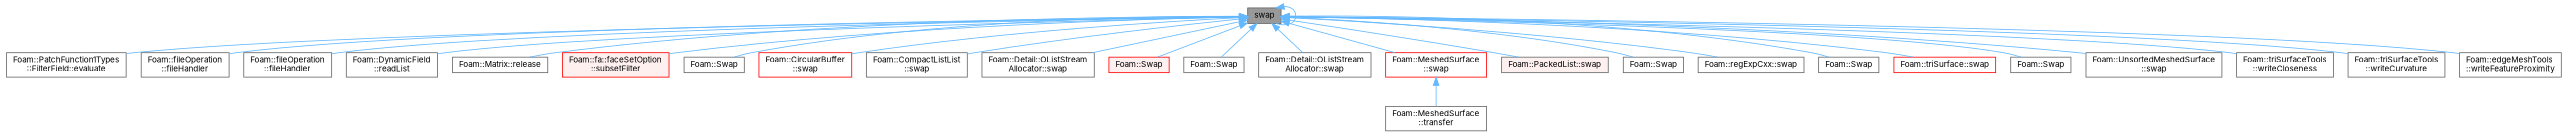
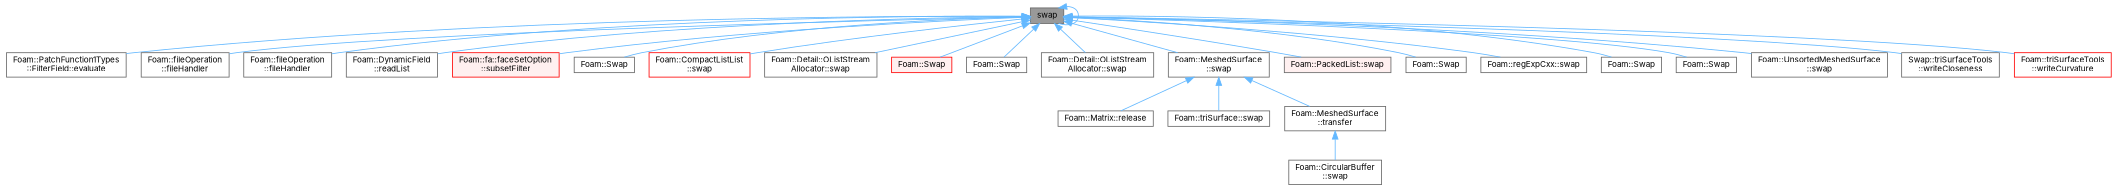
(884, 25) -> (1154, 96)
(1602, 28) -> (1219, 98)
(1045, 31) -> (1335, 150)
(805, 65) -> (1335, 172)
(917, 65) -> (700, 65)
(1436, 65) -> (1219, 65)
(1945, 65) -> (1219, 119)
(2285, 65) -> (1950, 65)
(2396, 65) -> (2063, 65)
(2510, 65) -> none
